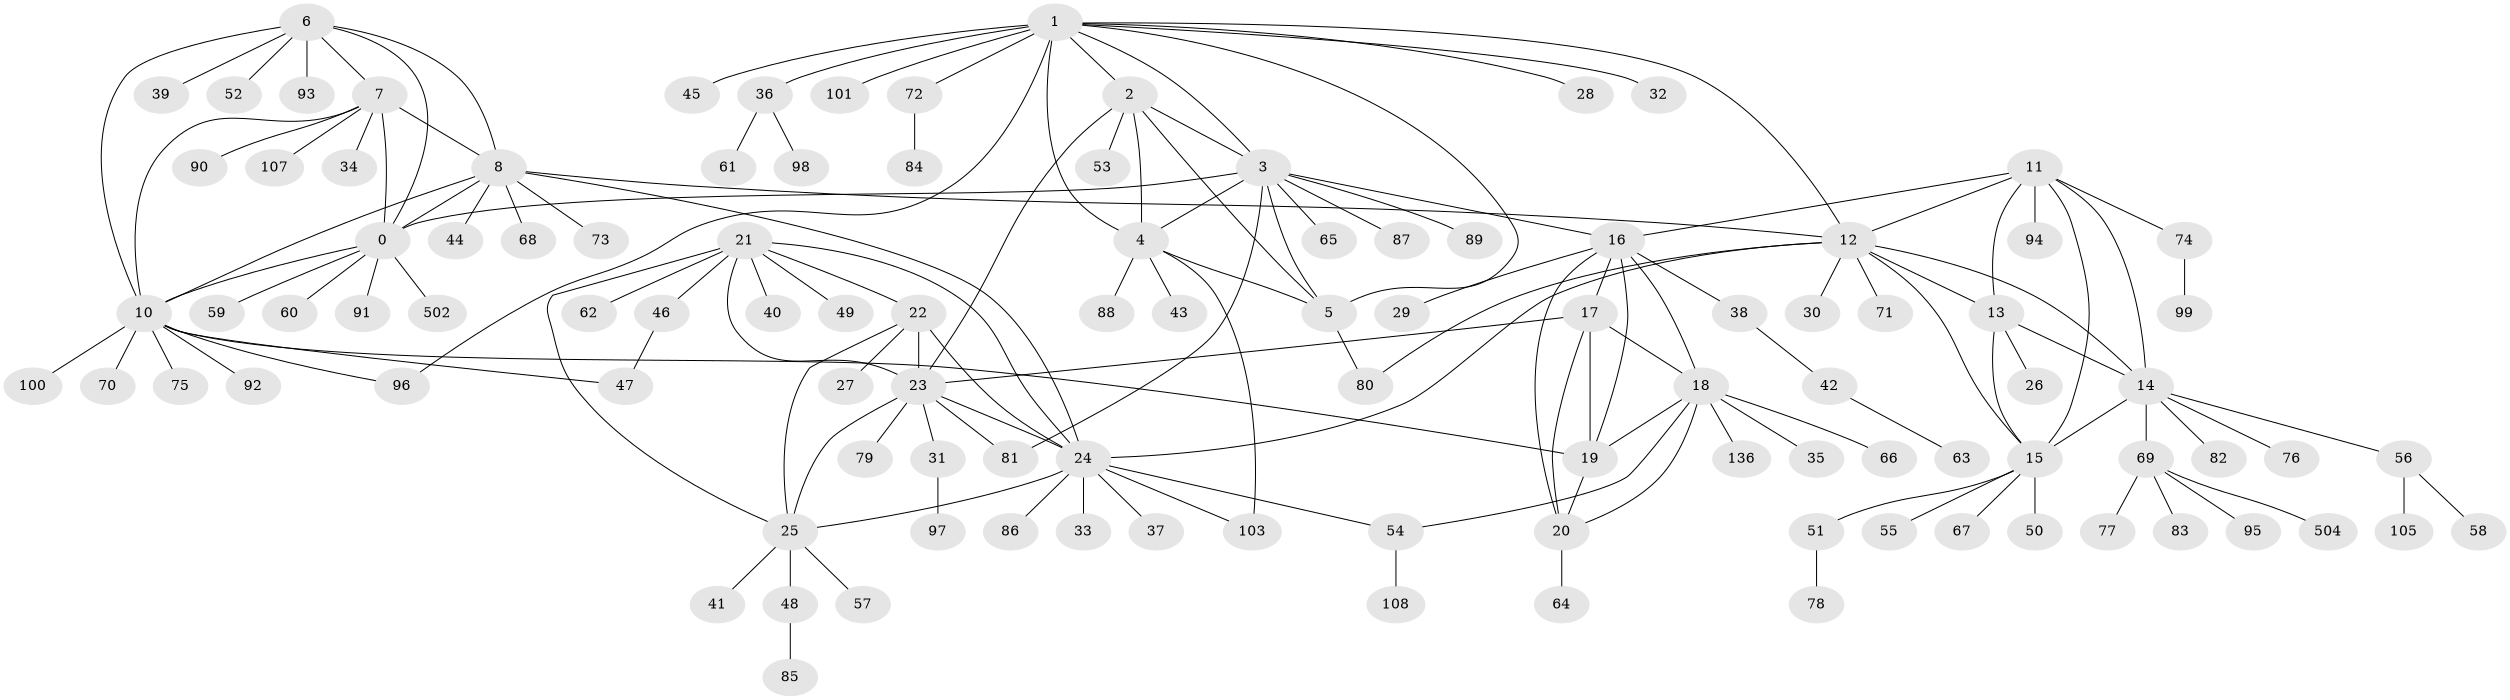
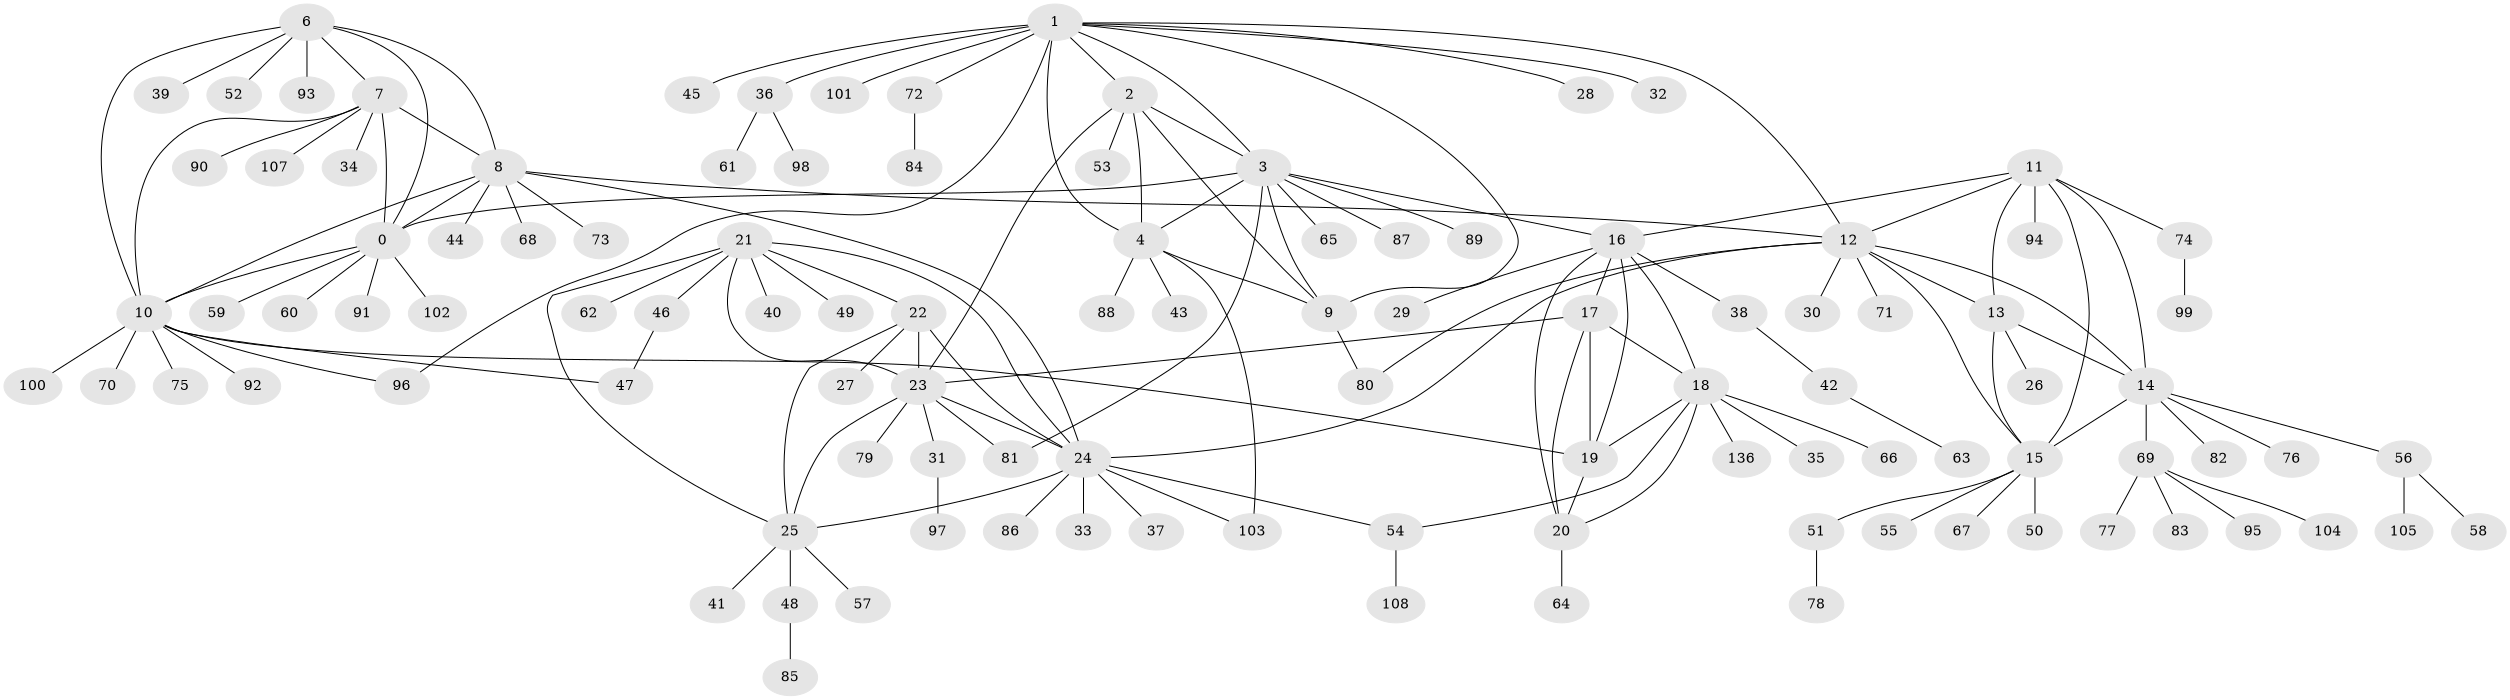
(437, 313) -> (437, 313)
(1329, 313) -> (1329, 313)
(2328, 532) -> (2328, 532)
